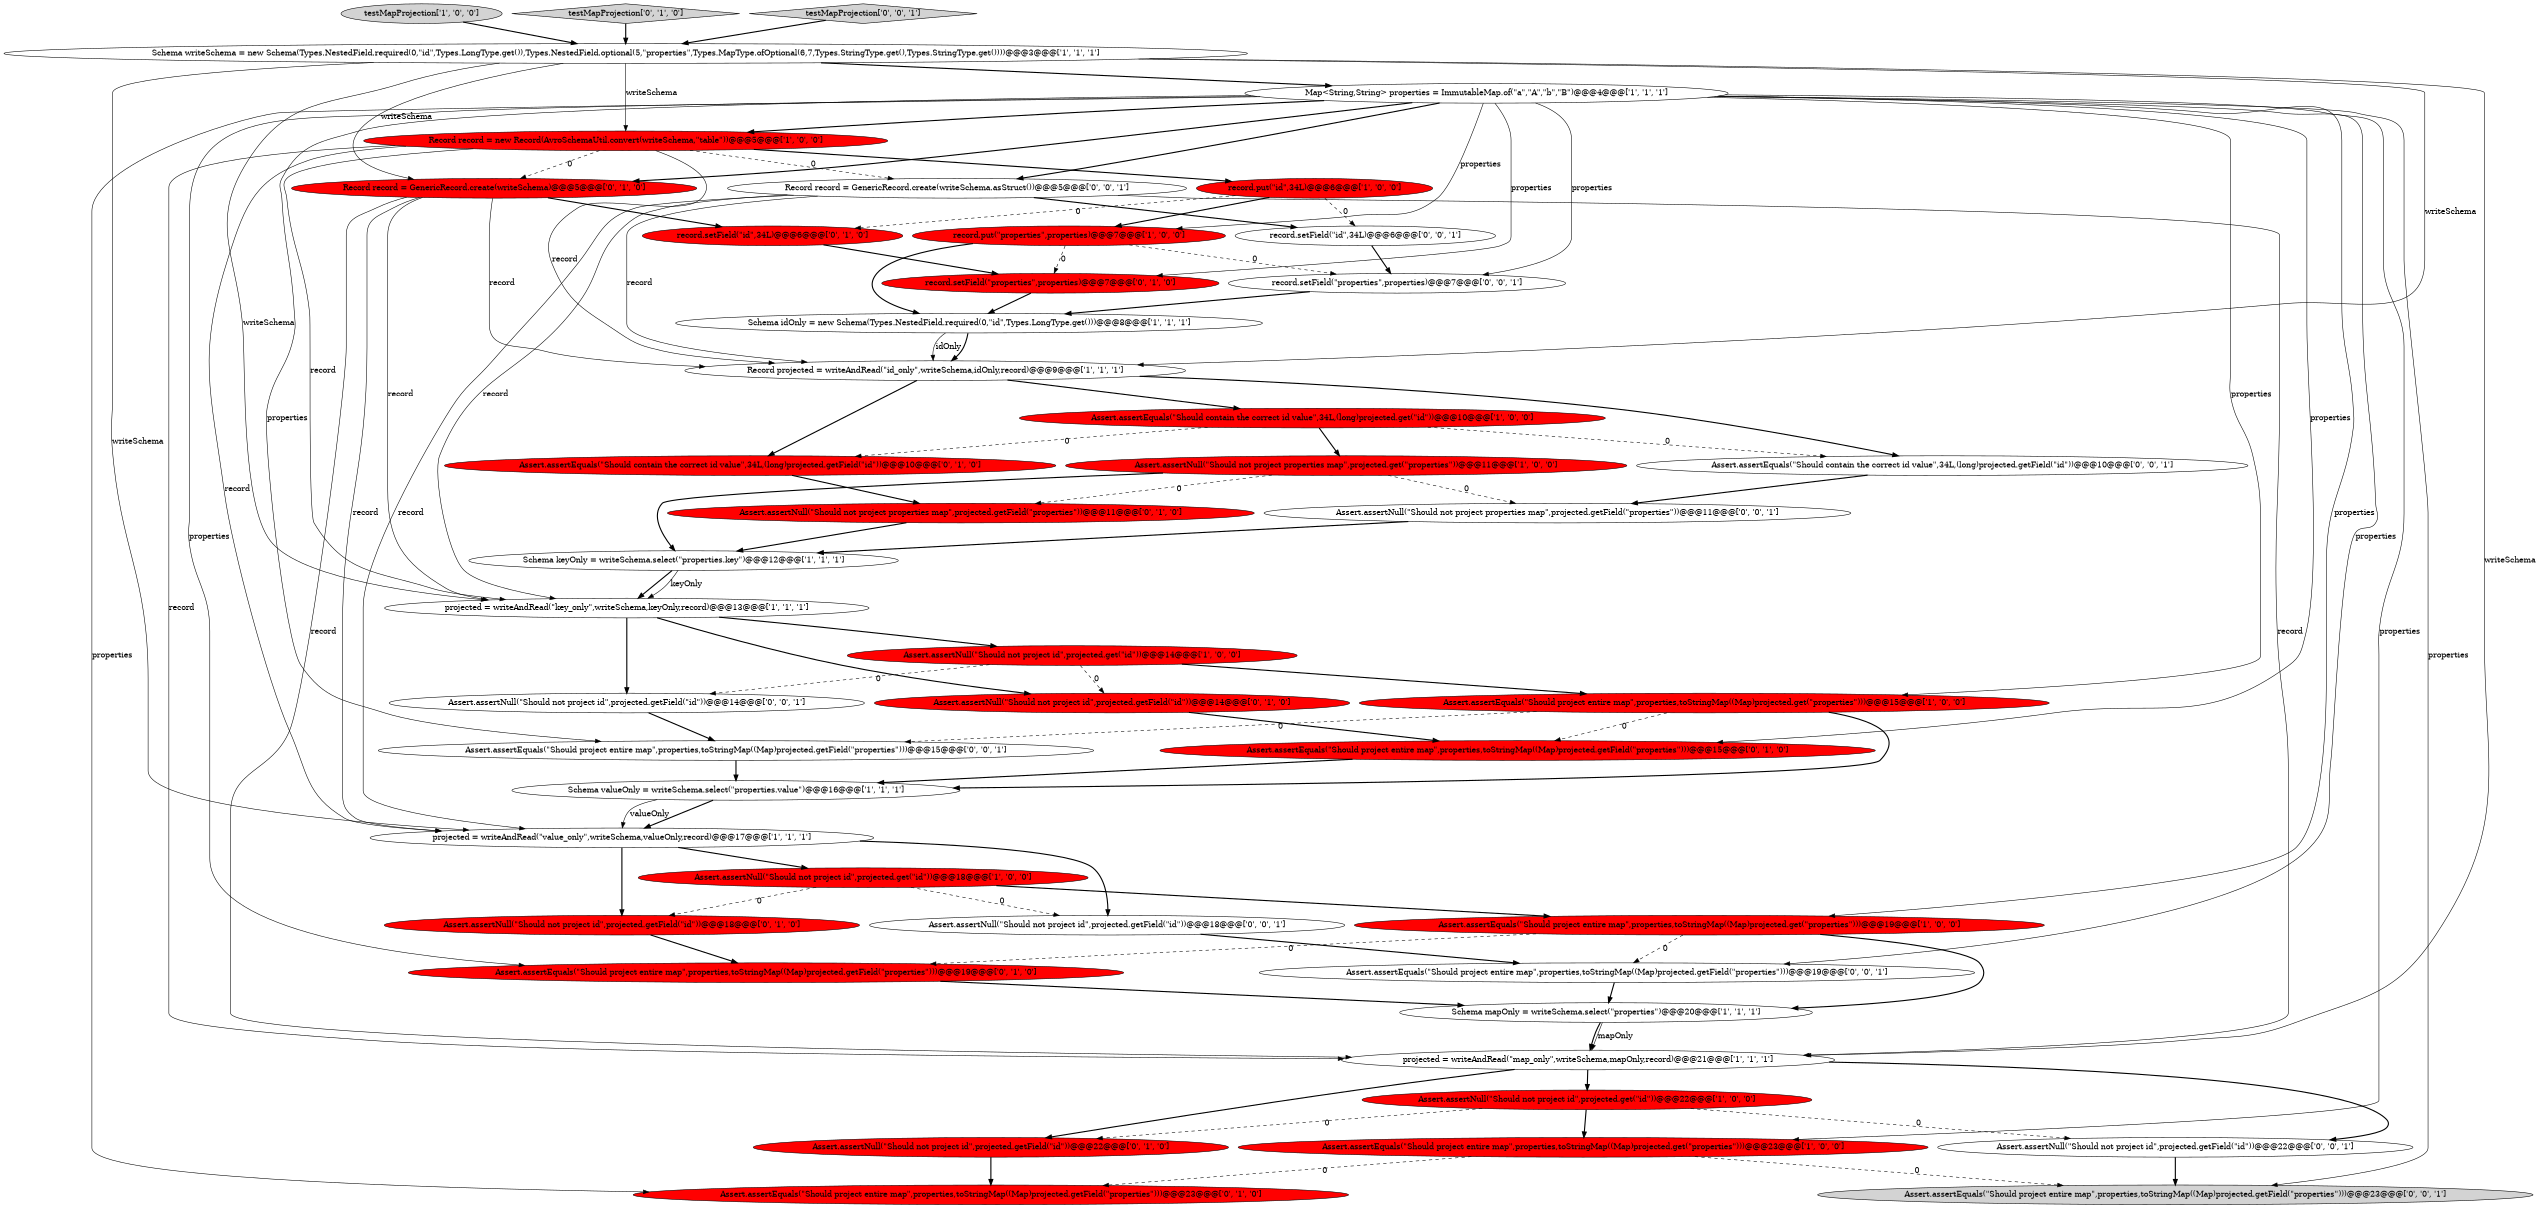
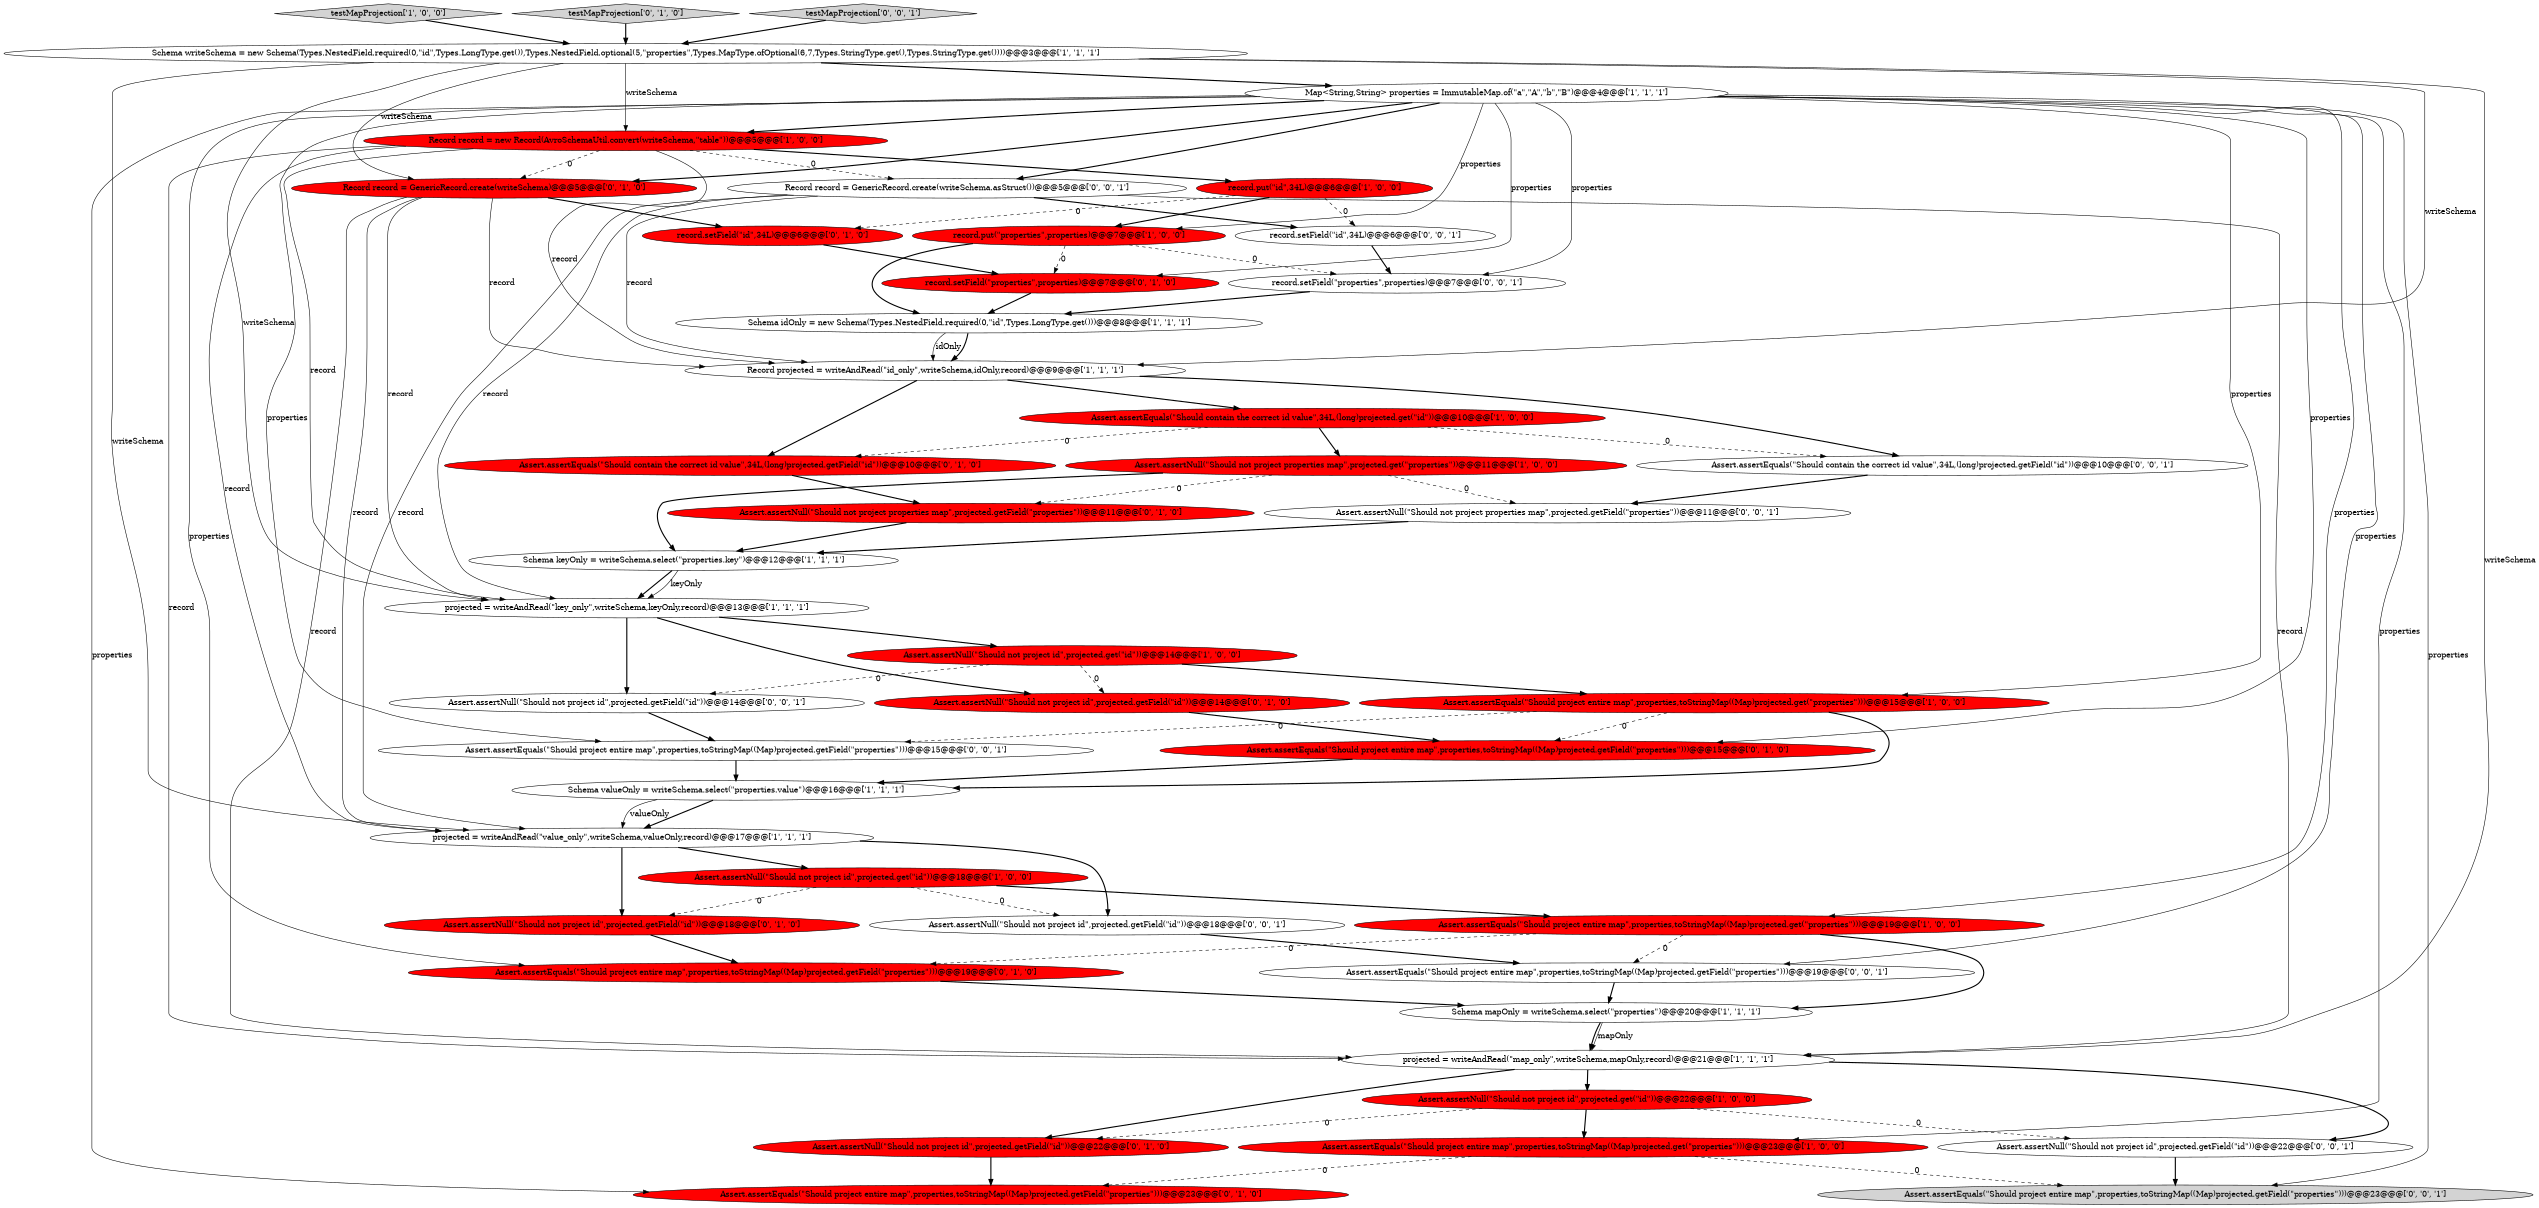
(422, 14) -> (388, 14)
